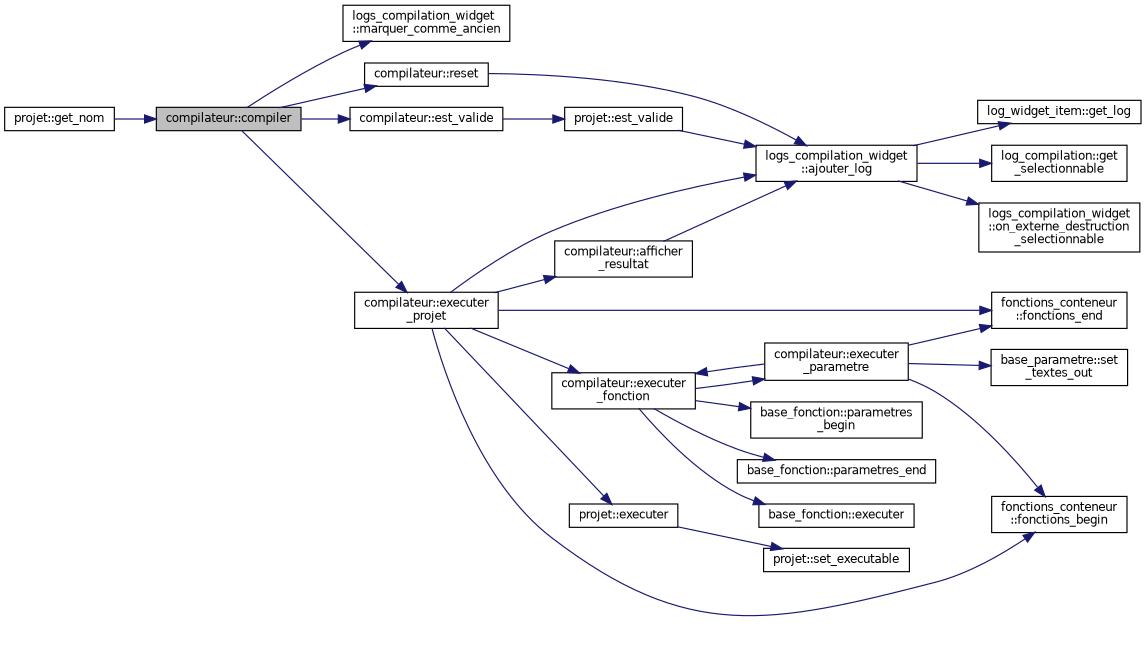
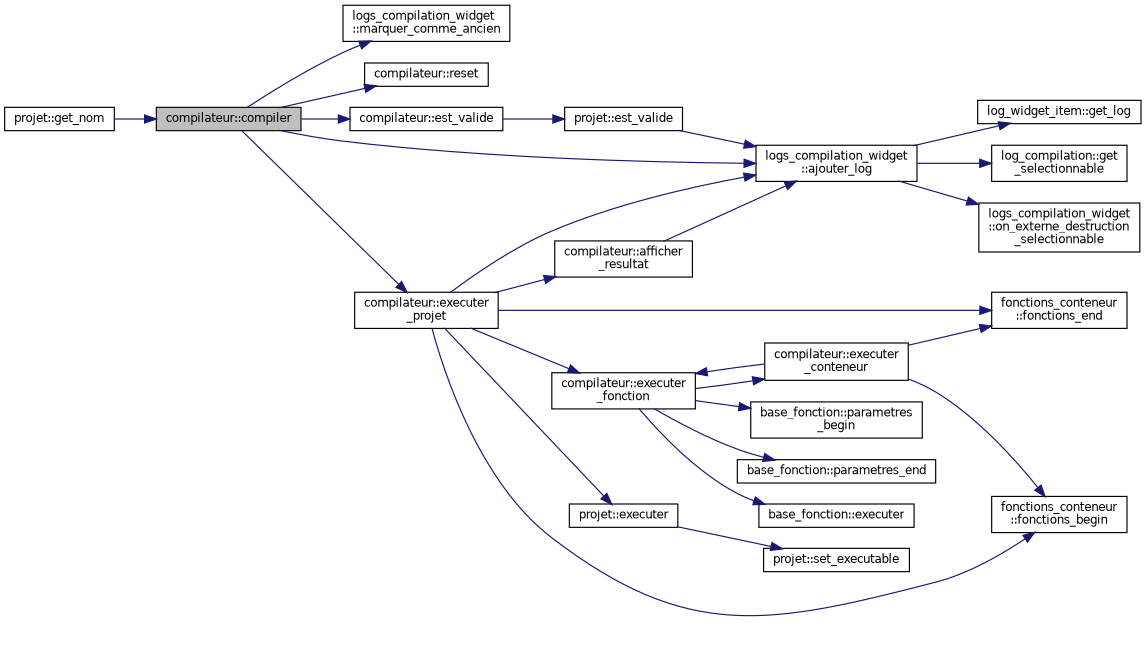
(647, 86) -> (511, 156)
(836, 362) -> (836, 362)
(1059, 368) -> none
